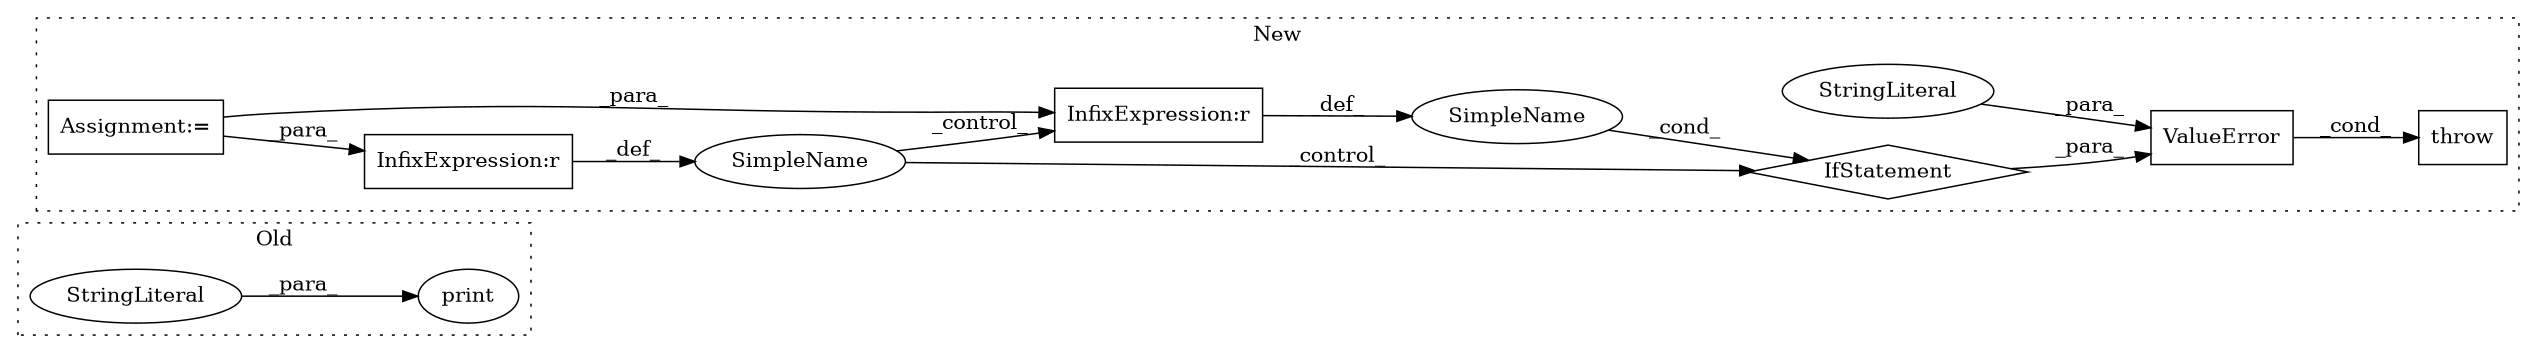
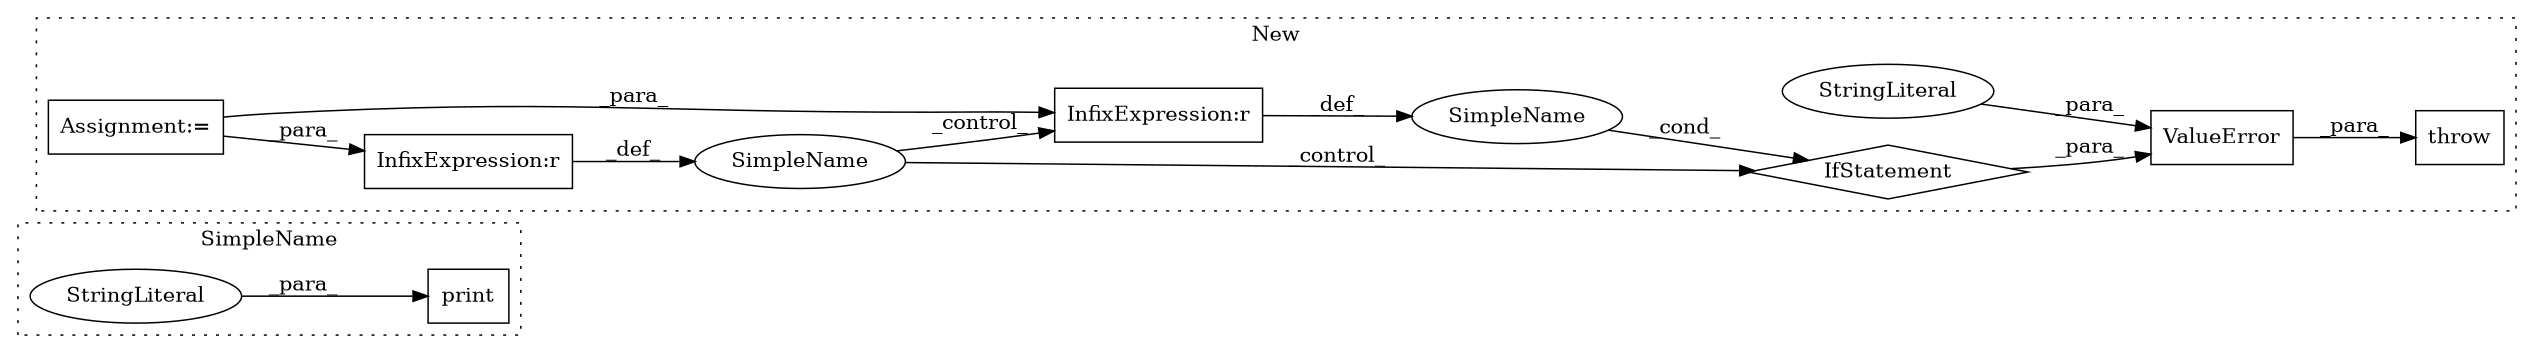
(2356, 126) -> (2354, 126)
(274, 240) -> (269, 240)
(468, 296) -> (468, 296)
